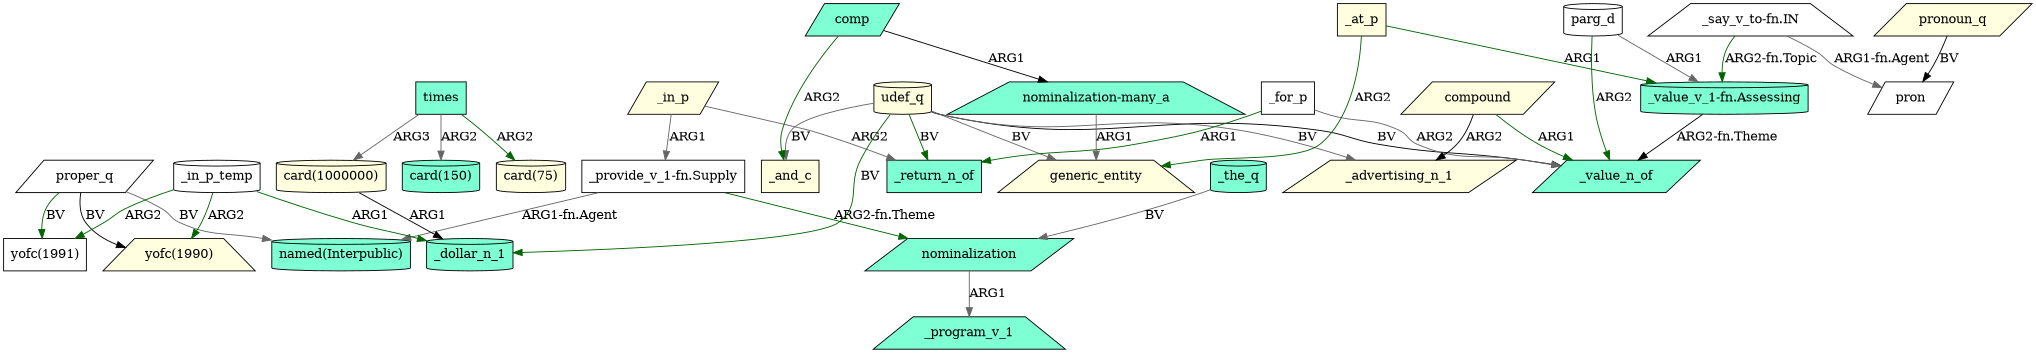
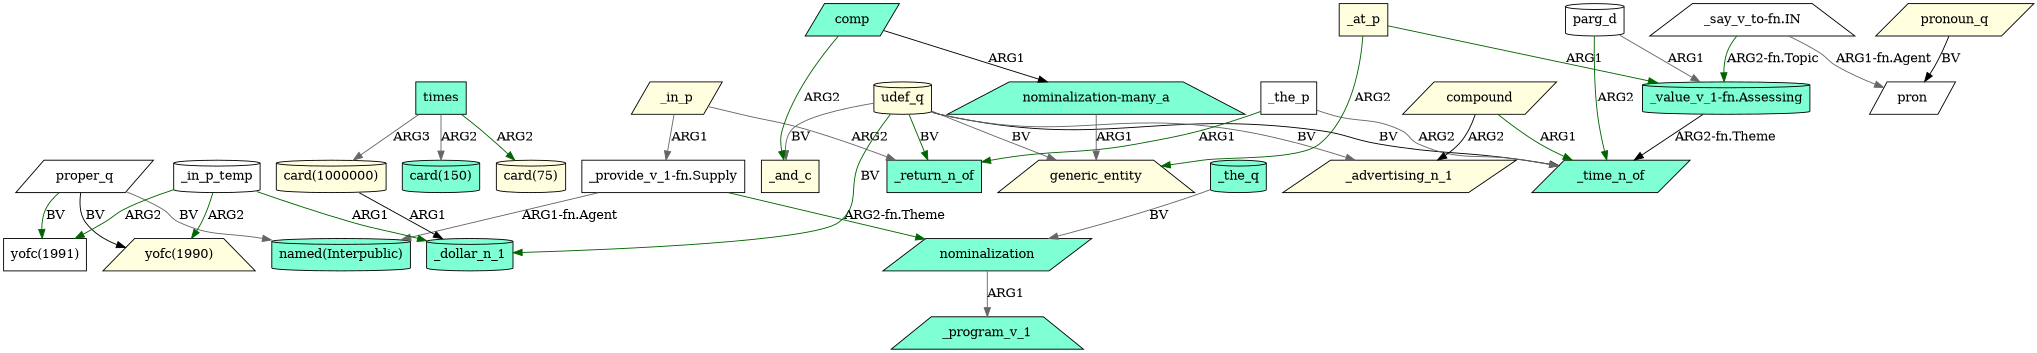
(1288, 98) -> (1289, 98)
(1616, 176) -> (1611, 176)
